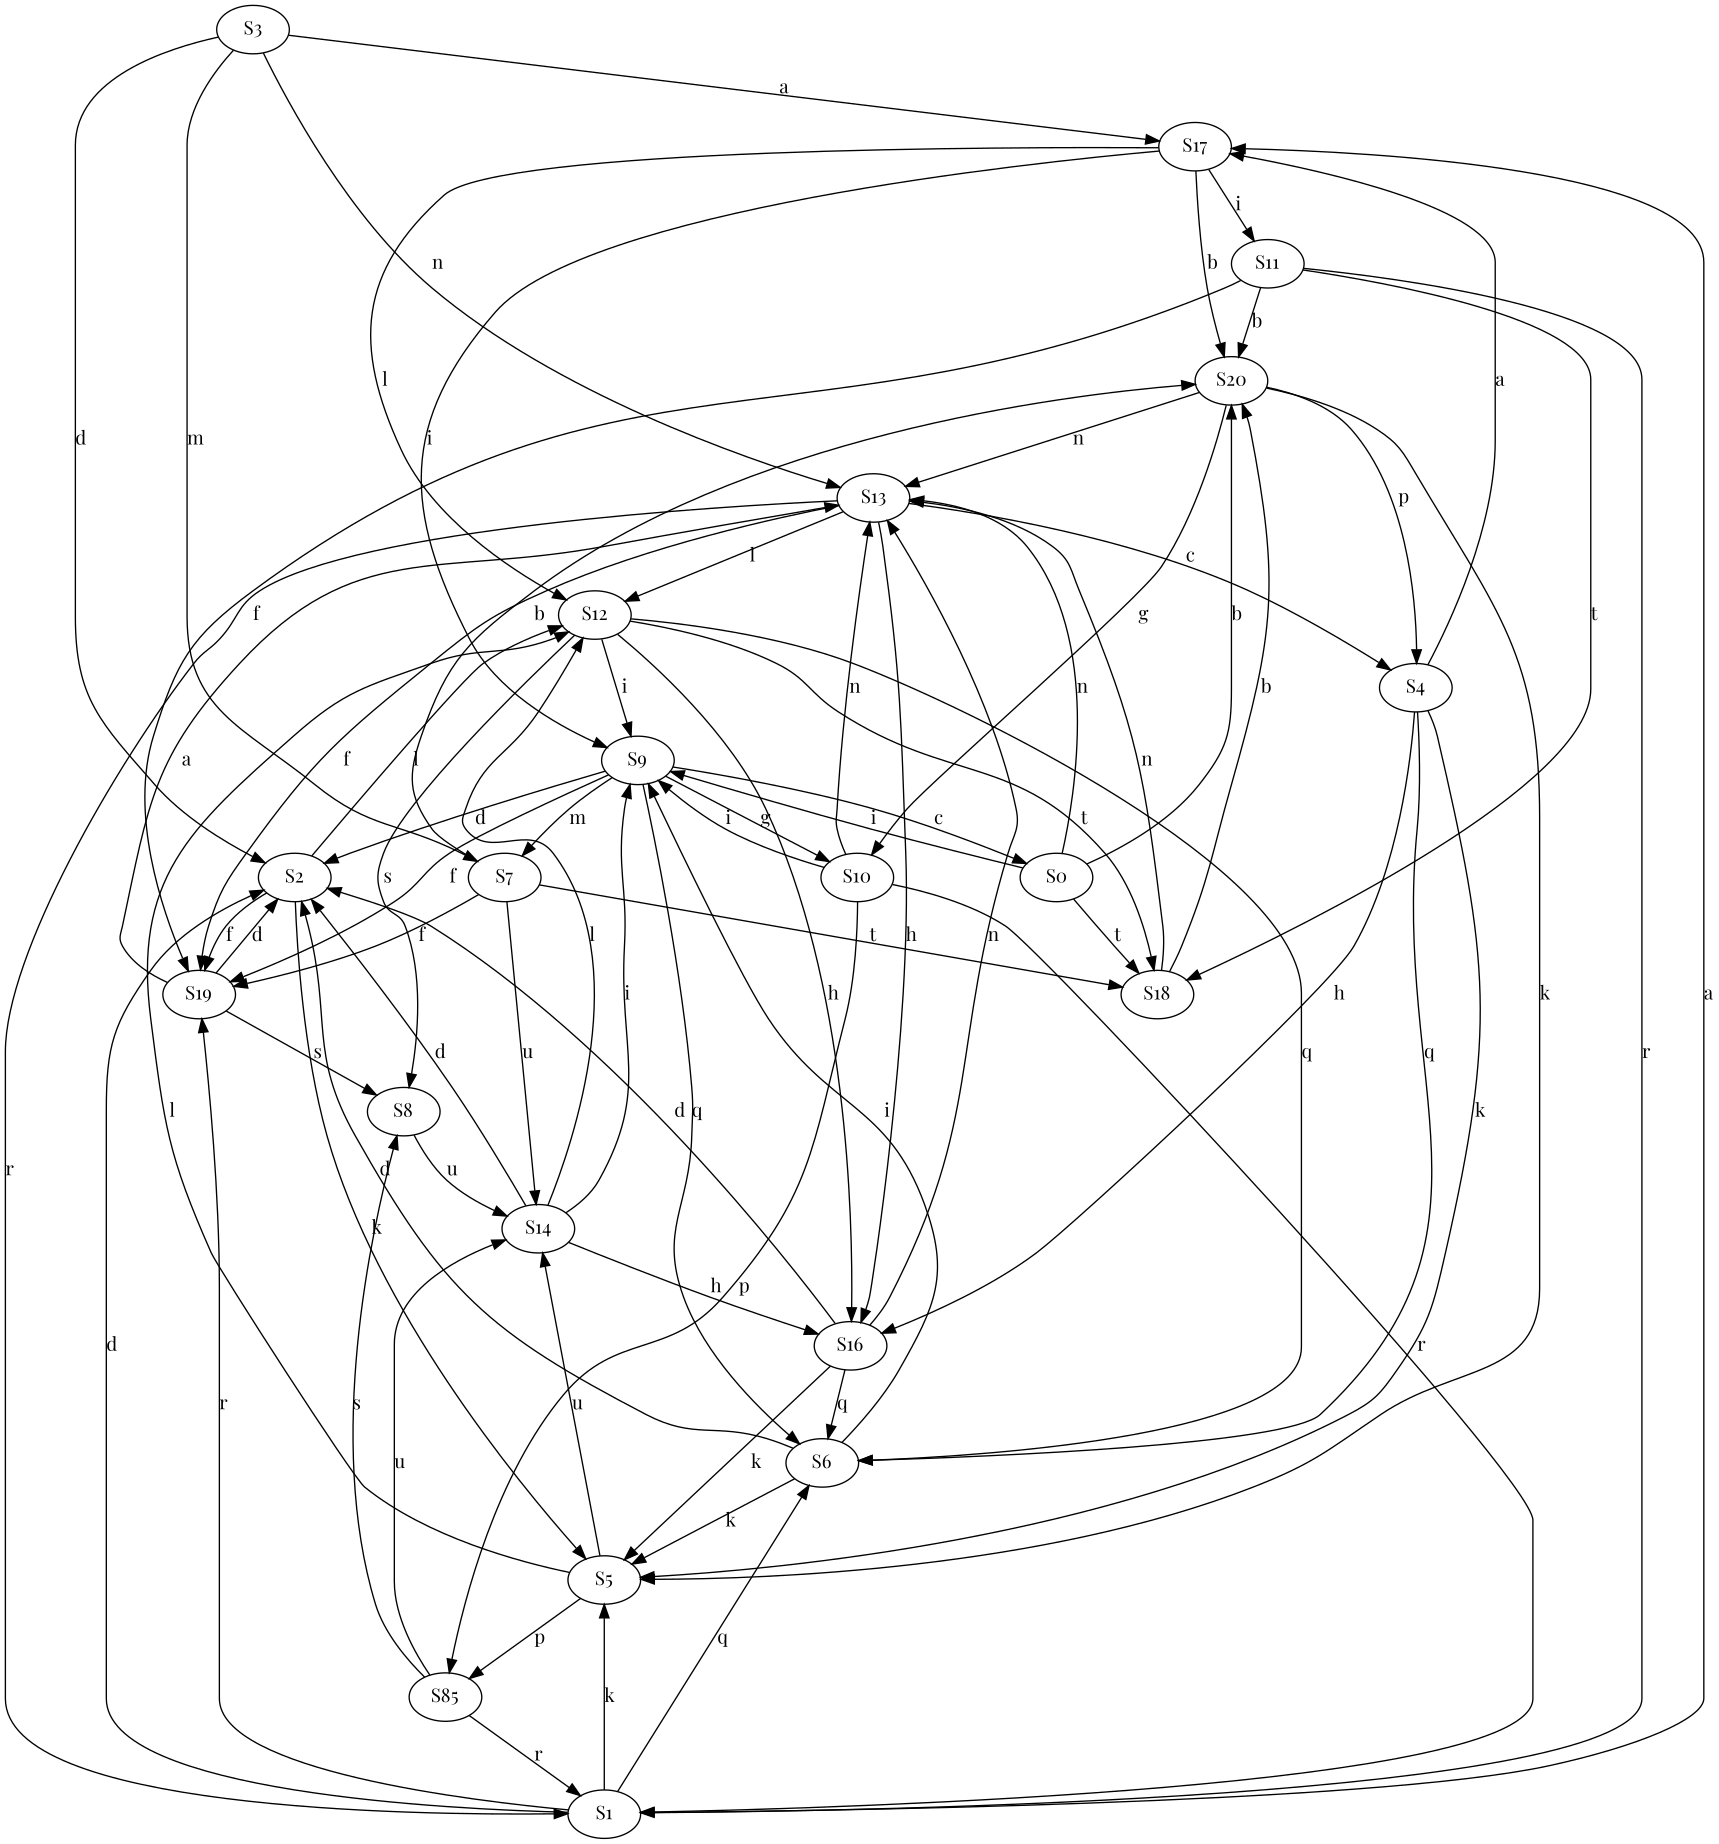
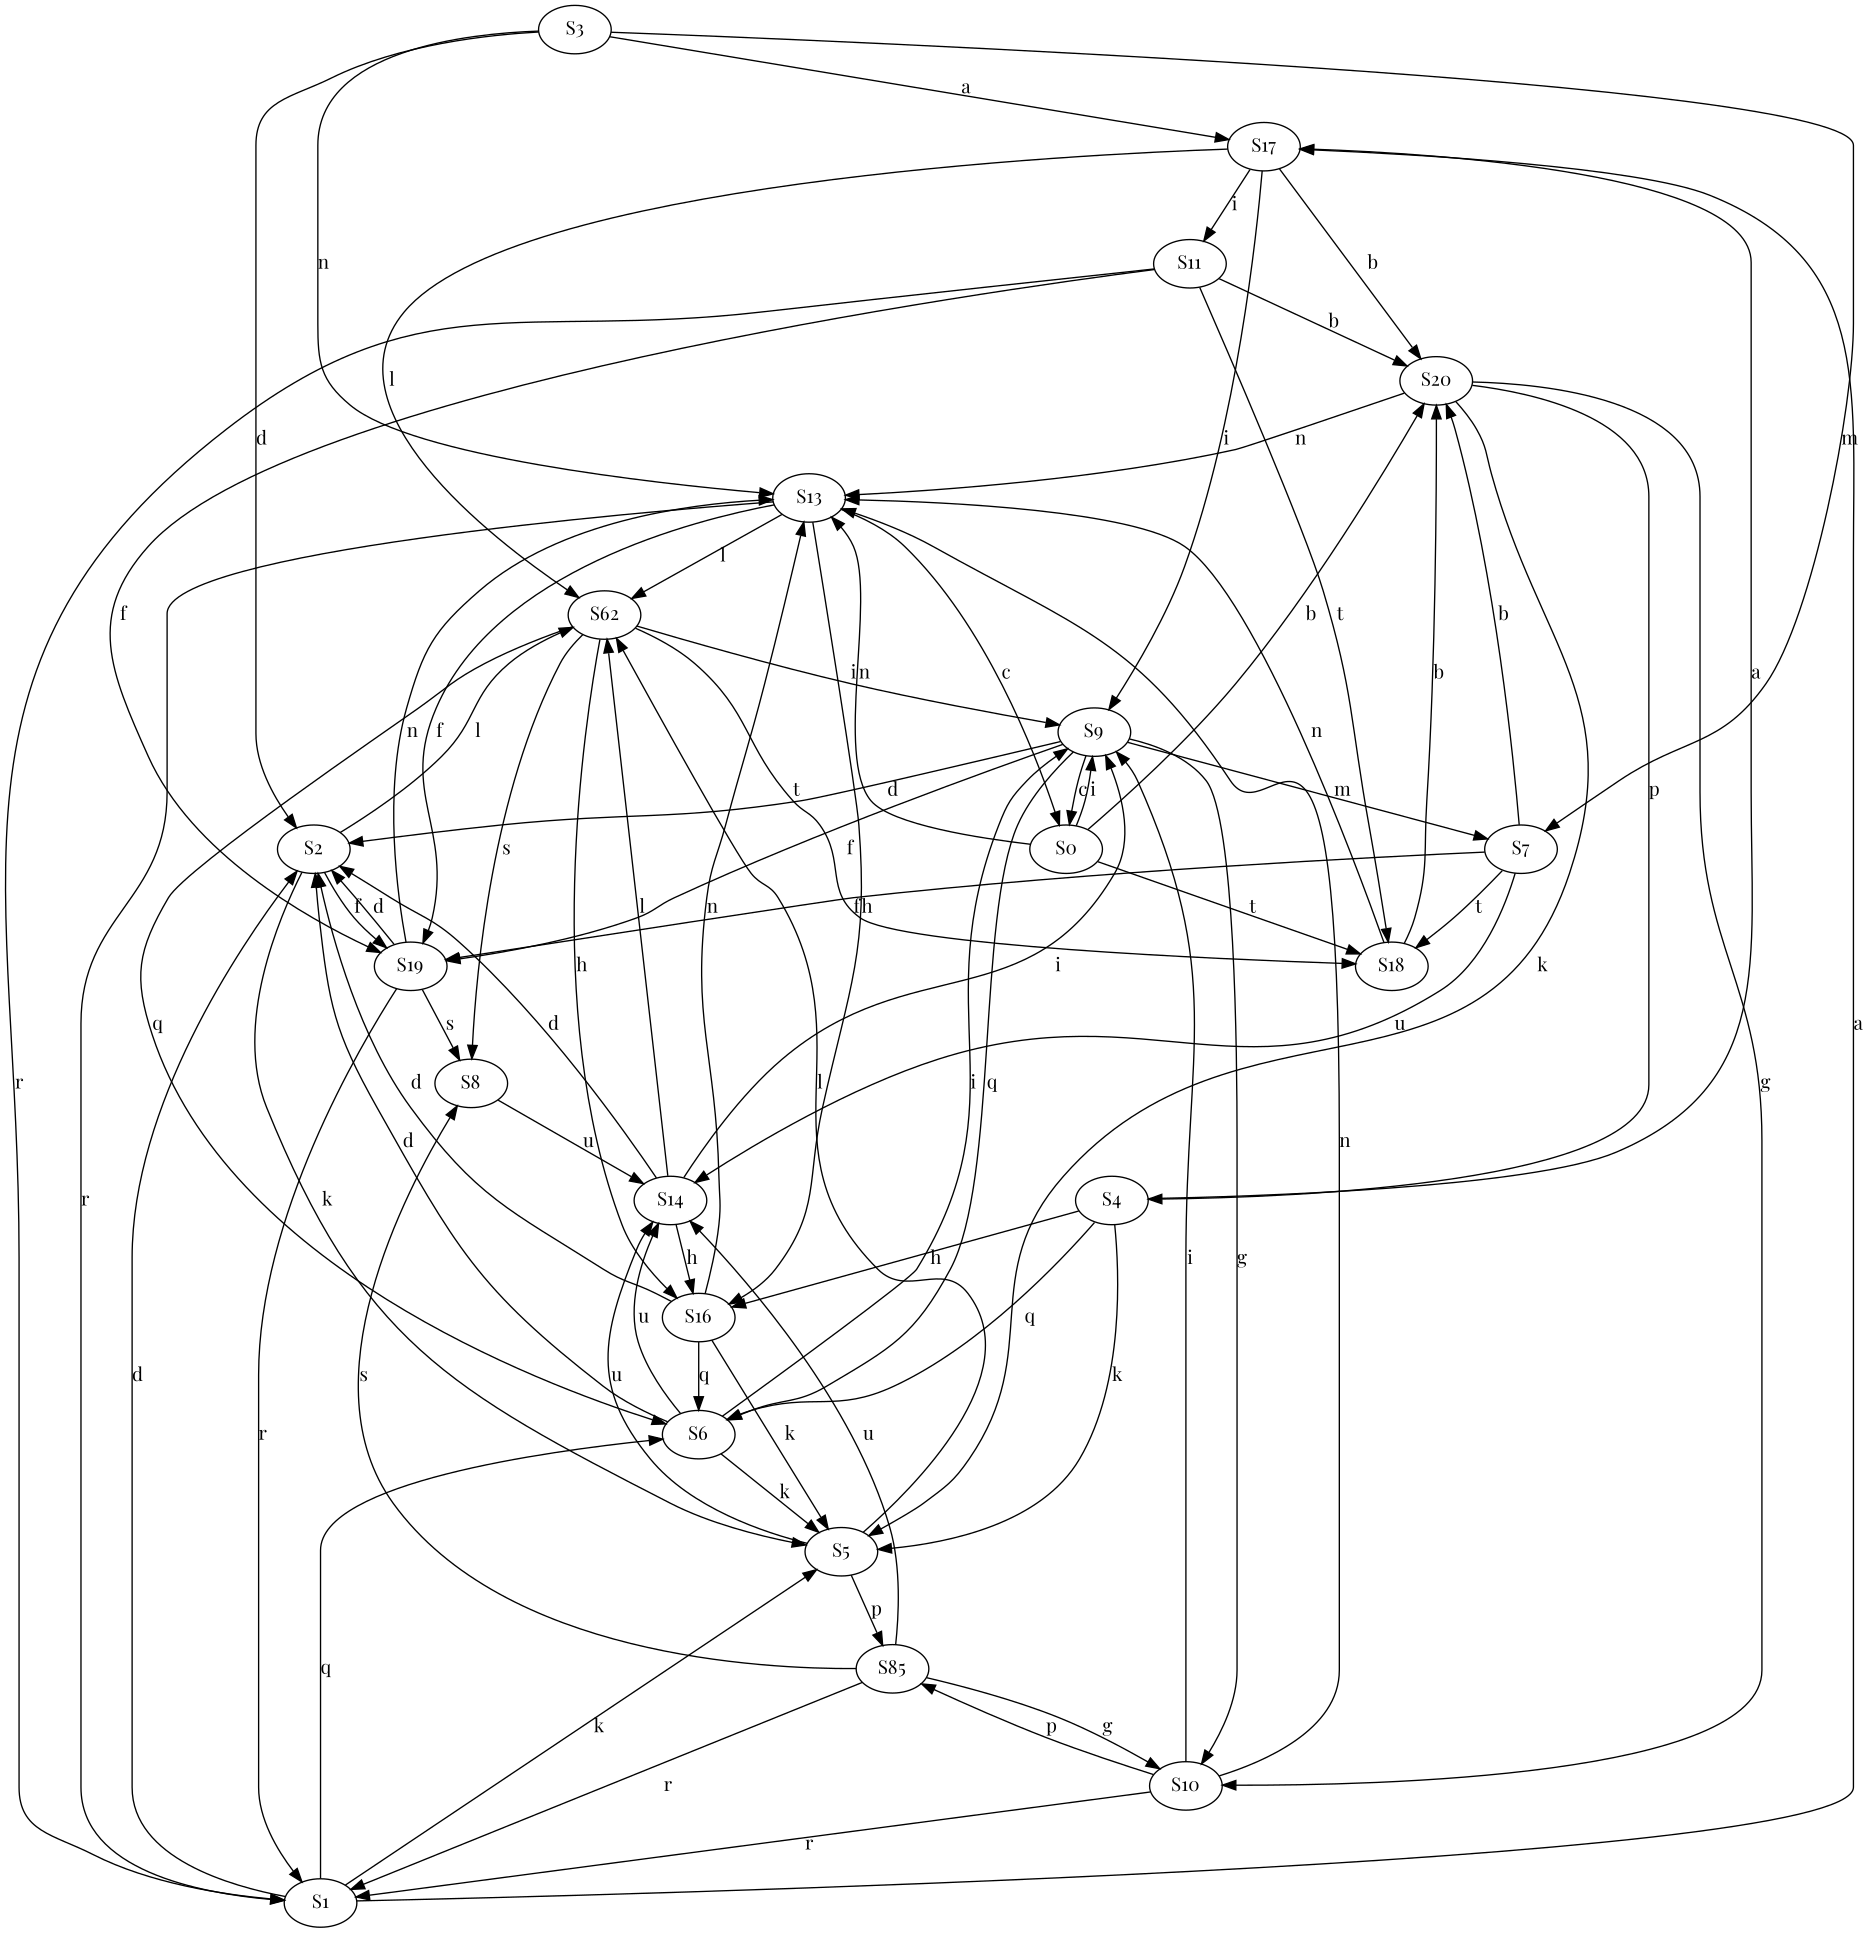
(1154, 555) -> (976, 639)
(595, 615) -> (605, 615)
(186, 760) -> (413, 732)
none -> (635, 1329)
(219, 1555) -> (259, 1420)
none -> (1041, 1711)
